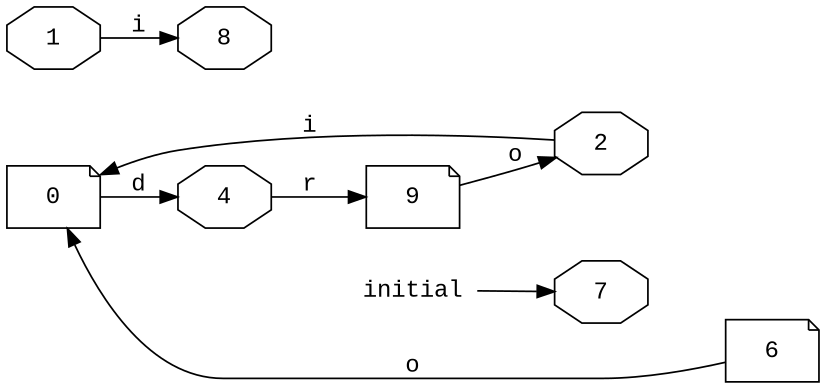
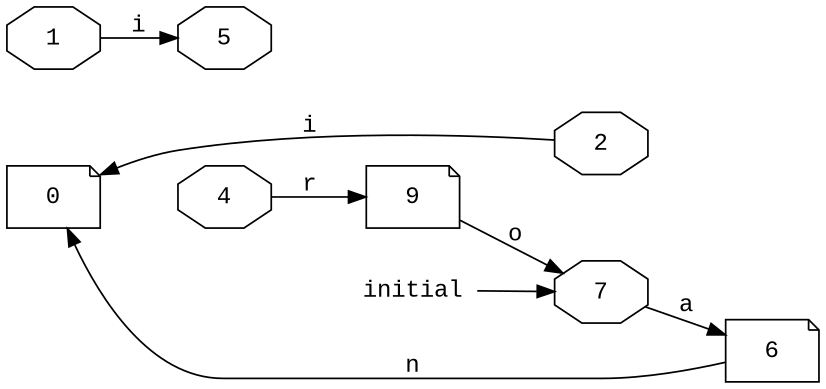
(225, 38) -> (225, 38)
(500, 174) -> (504, 243)
(130, 197) -> none
none -> (677, 318)
(413, 365) -> (413, 365)
